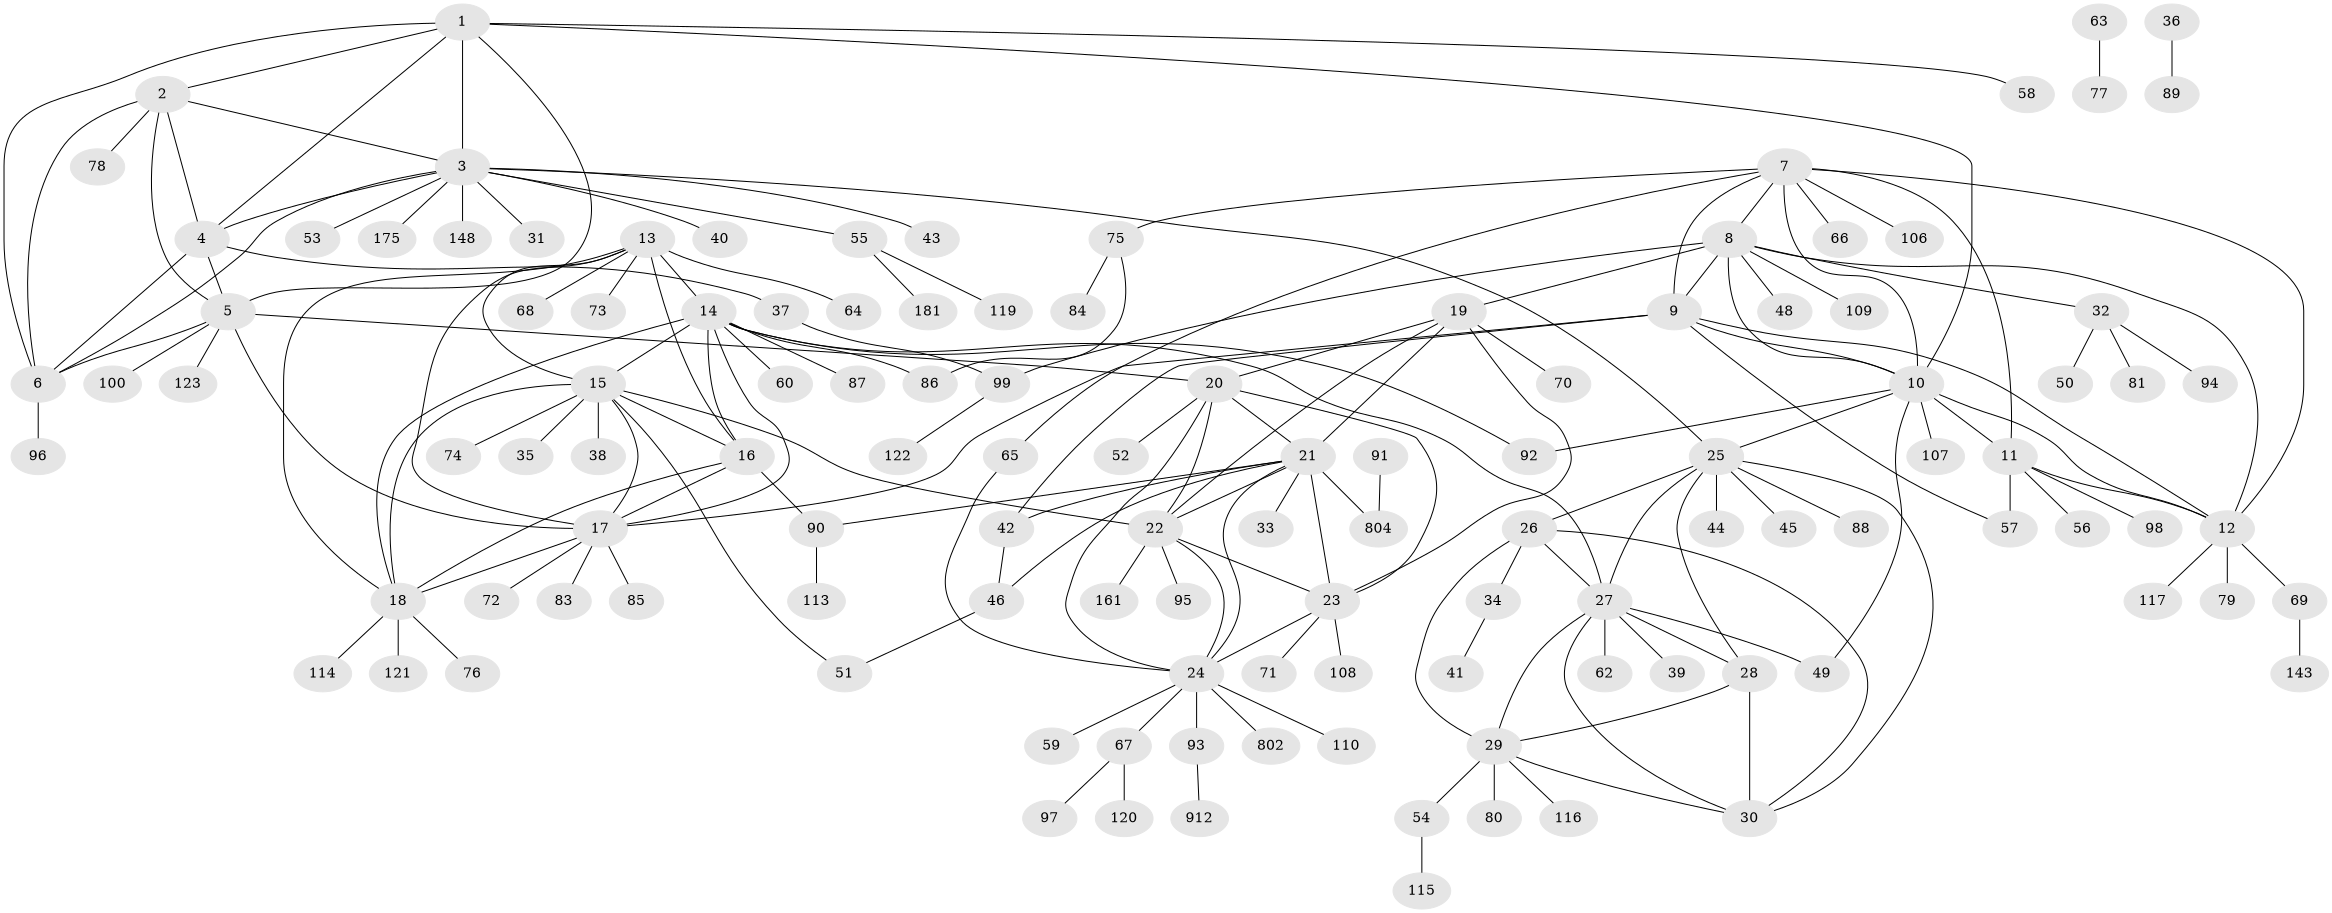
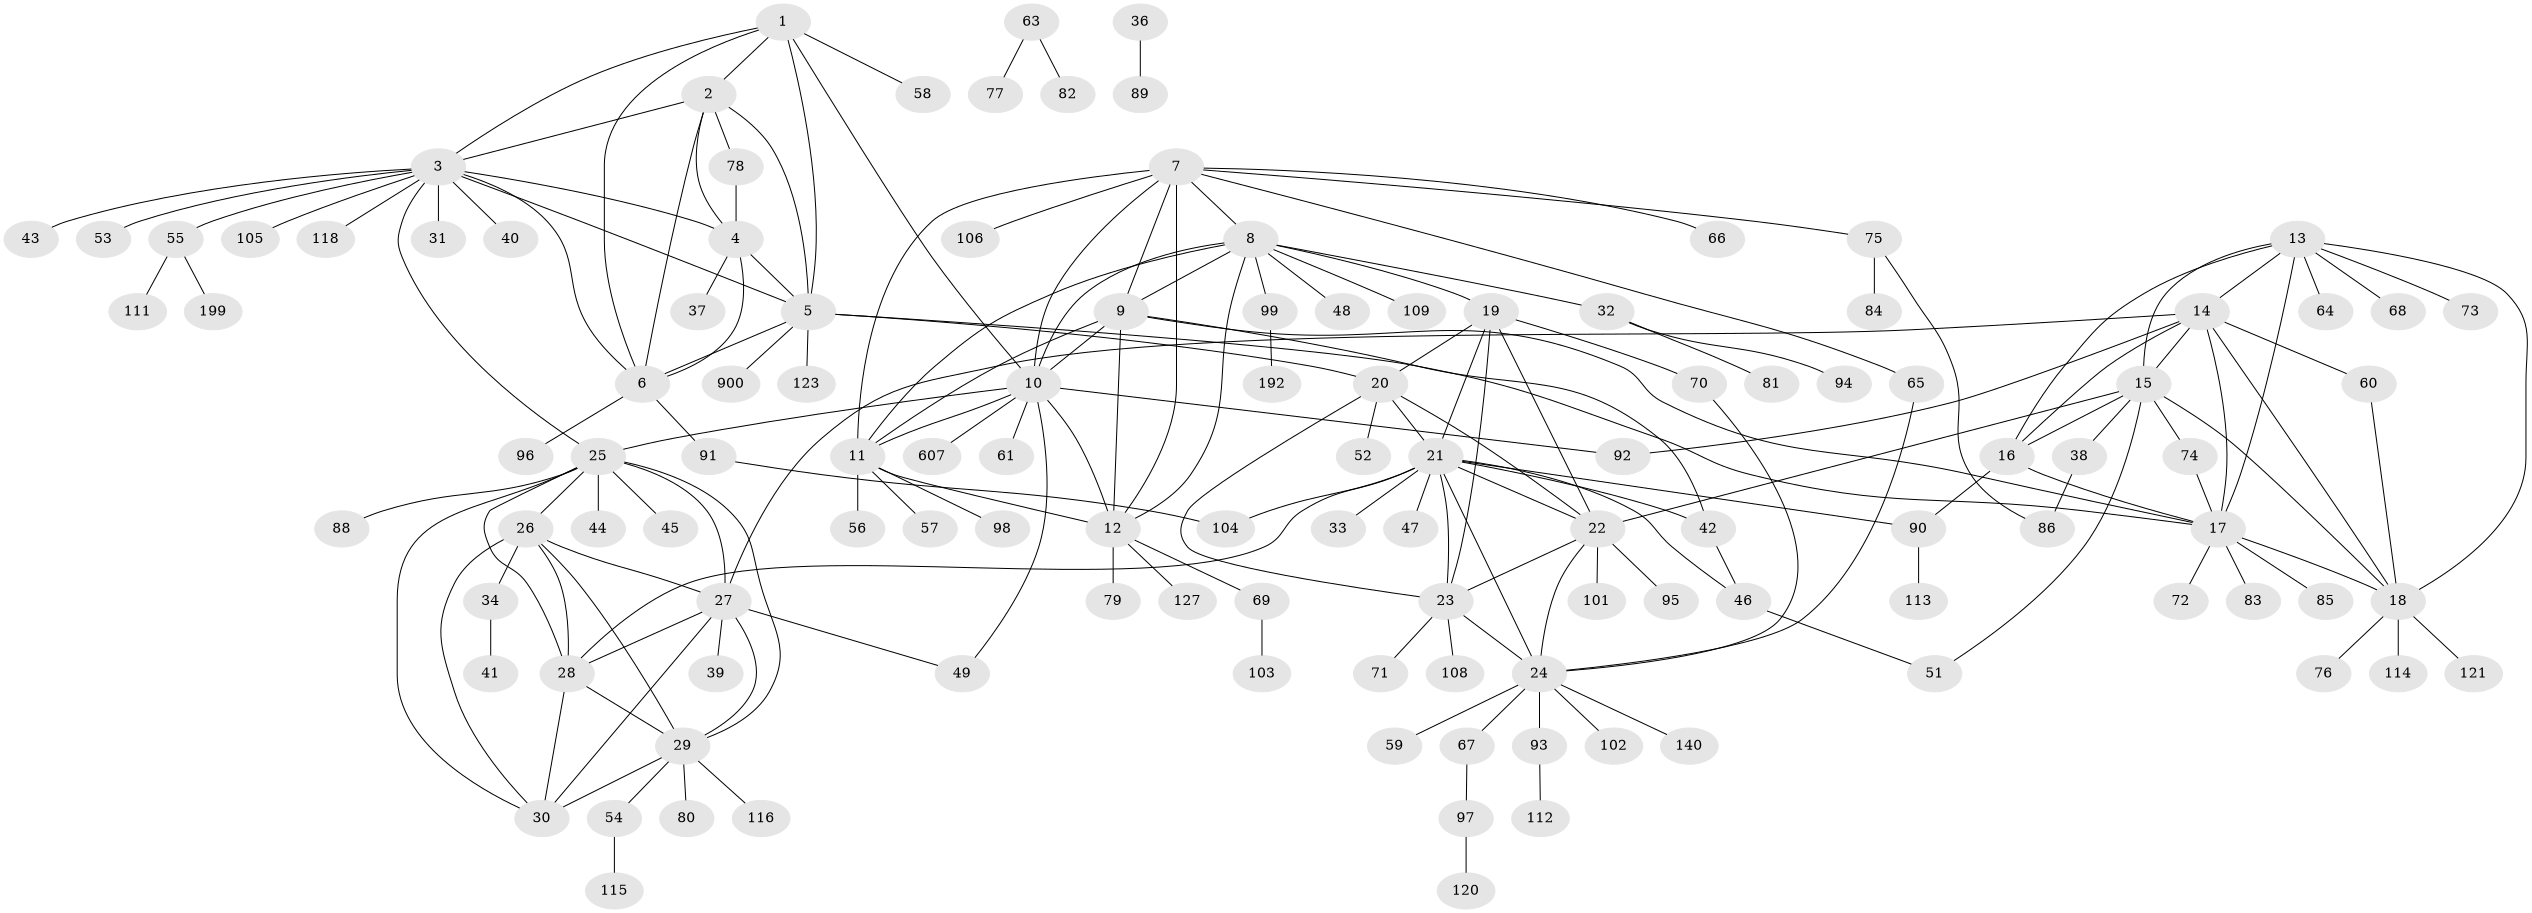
none -> (1068, 95)
(338, 126) -> (736, 203)
none -> (624, 238)
(387, 239) -> (250, 239)
(463, 239) -> (326, 239)
none -> (1026, 306)
(928, 312) -> (138, 312)
(1004, 312) -> (213, 312)
(864, 343) -> none
(820, 348) -> (2065, 489)
(113, 384) -> (731, 384)
(858, 384) -> none
(2065, 384) -> none
none -> (676, 420)
(1832, 433) -> (977, 377)
(638, 456) -> (2204, 493)
(526, 457) -> none
(898, 457) -> (1272, 384)
none -> (1007, 457)
(1936, 457) -> (932, 457)
(564, 511) -> (2384, 493)
(1379, 529) -> (1226, 529)
none -> (1411, 529)
(1087, 549) -> (1786, 609)
none -> (998, 568)
none -> (760, 581)
none -> (564, 597)
(1109, 601) -> (1597, 601)
(2153, 601) -> (1188, 601)
(1605, 674) -> none
(2300, 674) -> (1262, 674)
(1271, 746) -> (1614, 746)
(1346, 746) -> (1689, 746)
(1124, 782) -> (1466, 855)
(1200, 819) -> (1541, 819)
